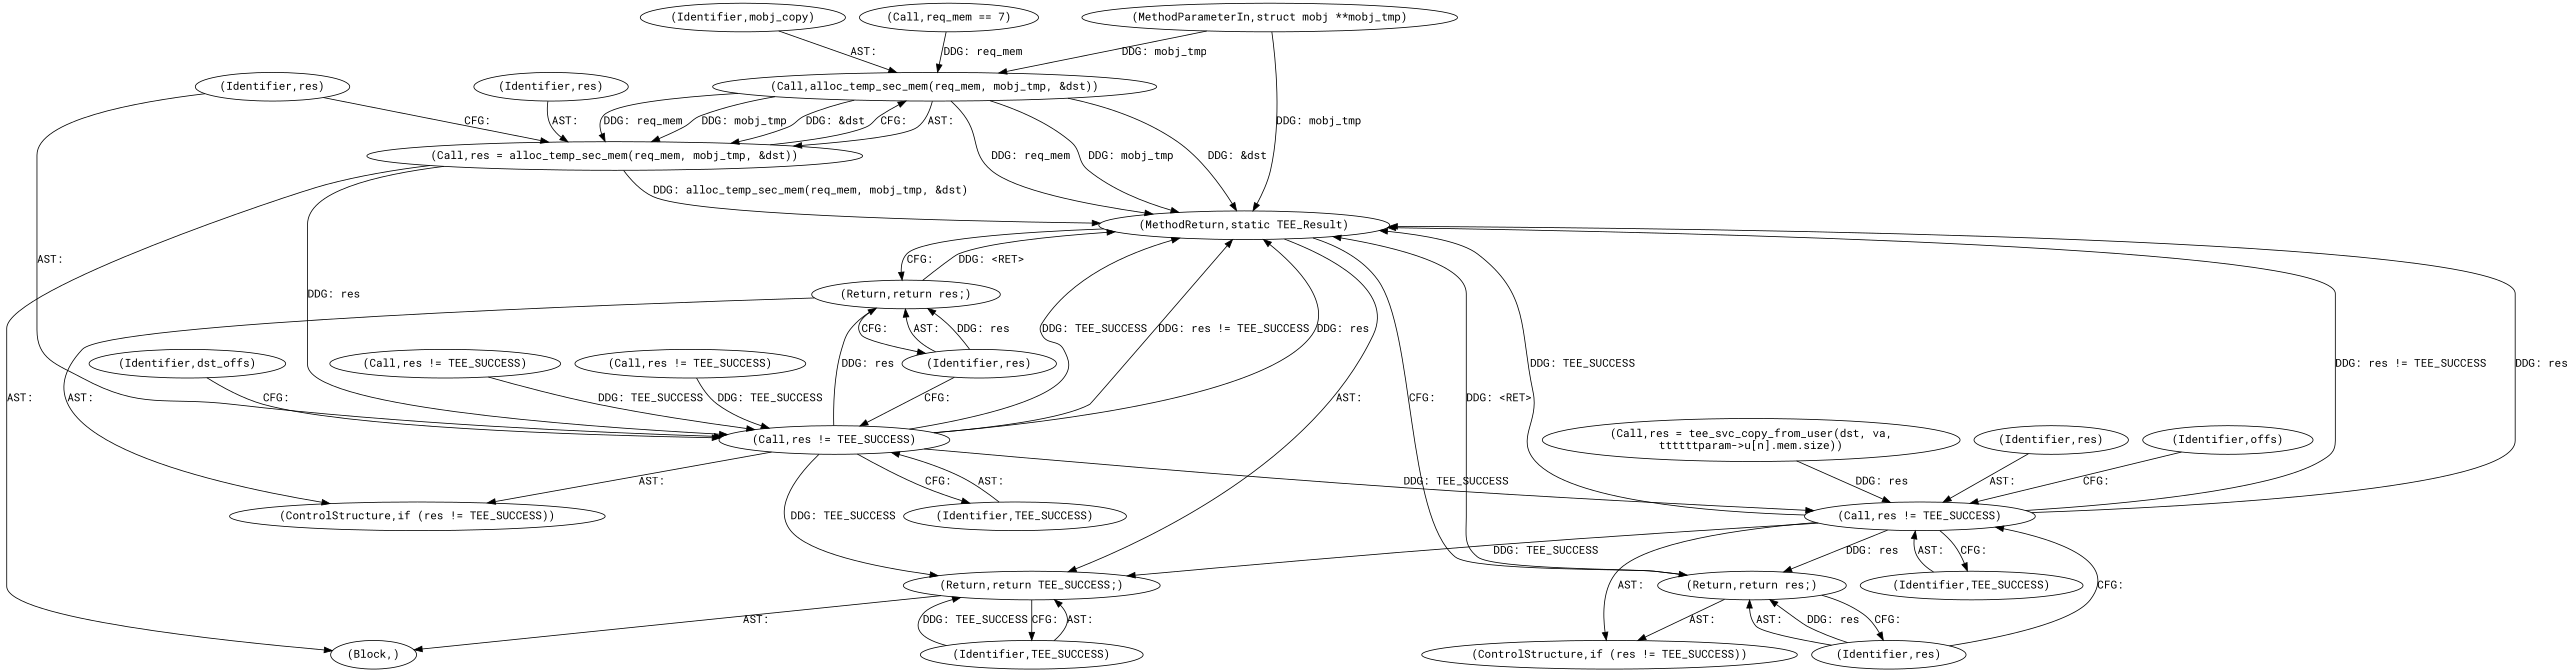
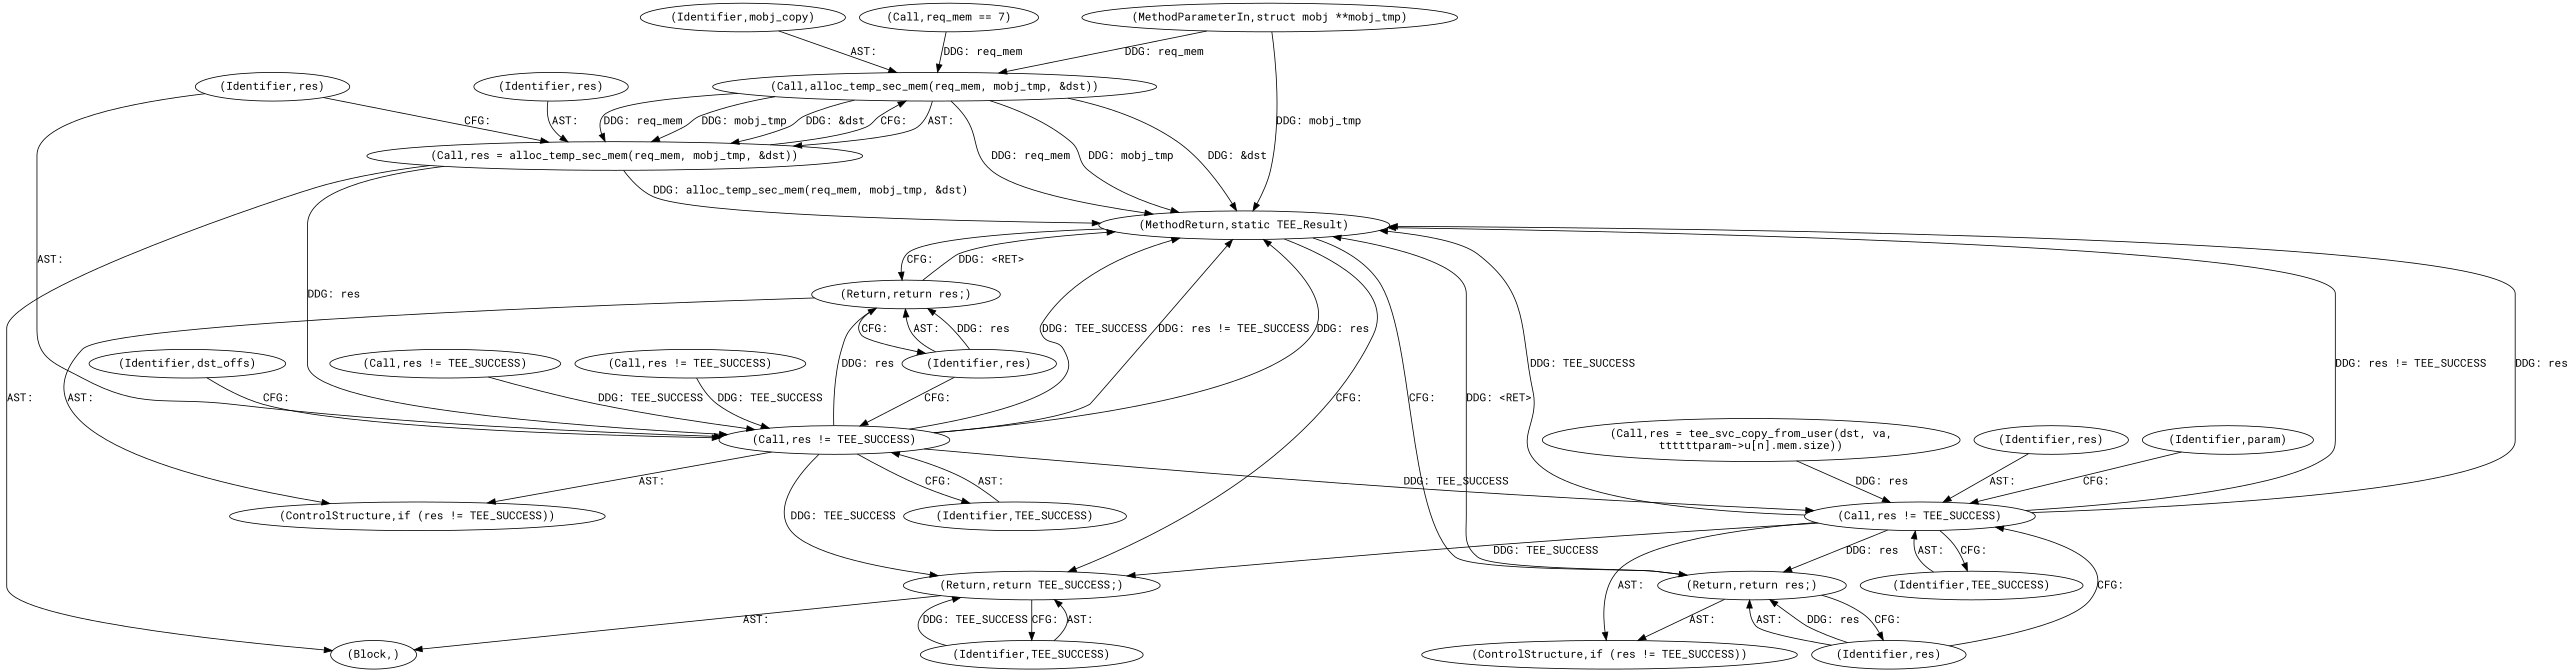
(1165, 52) -> (1165, 52)
(1352, 398) -> (1352, 398)
(2228, 440) -> (2228, 440)
